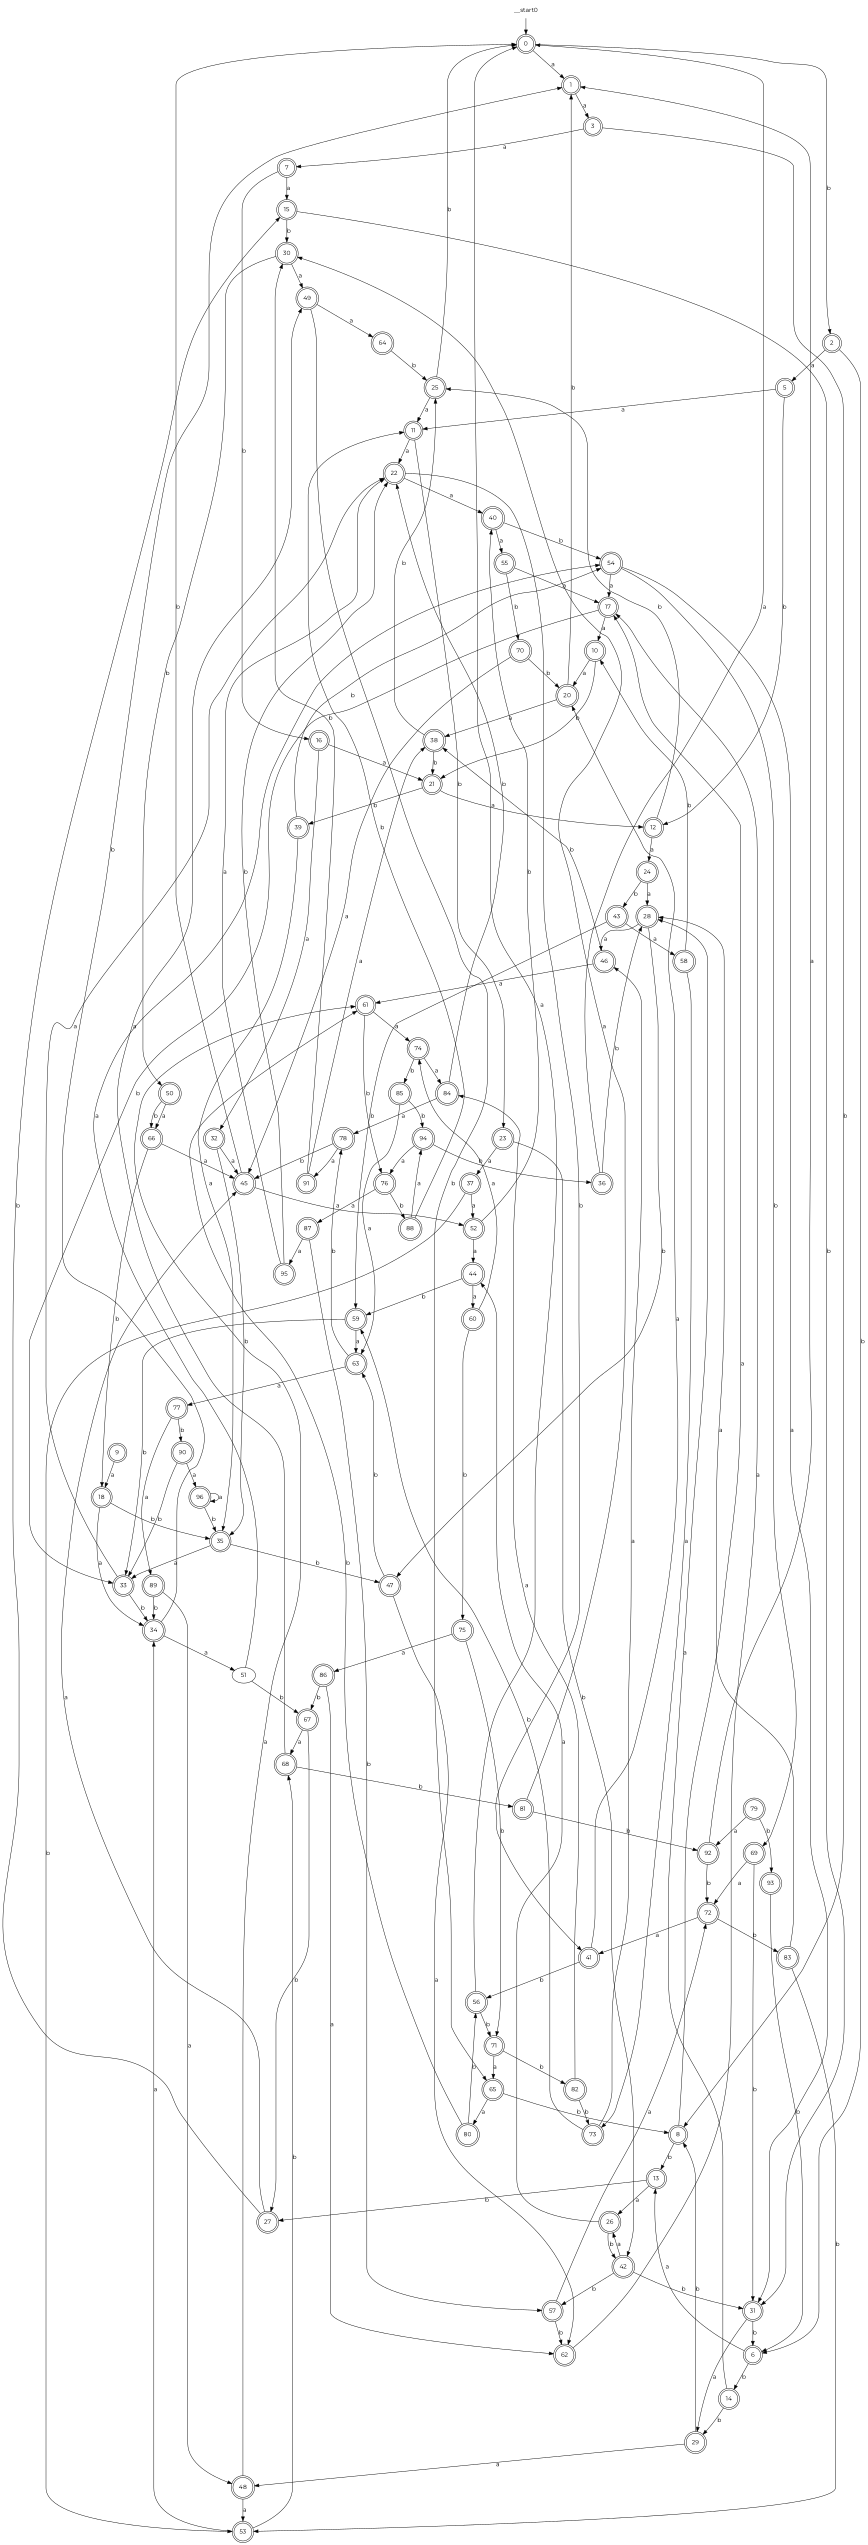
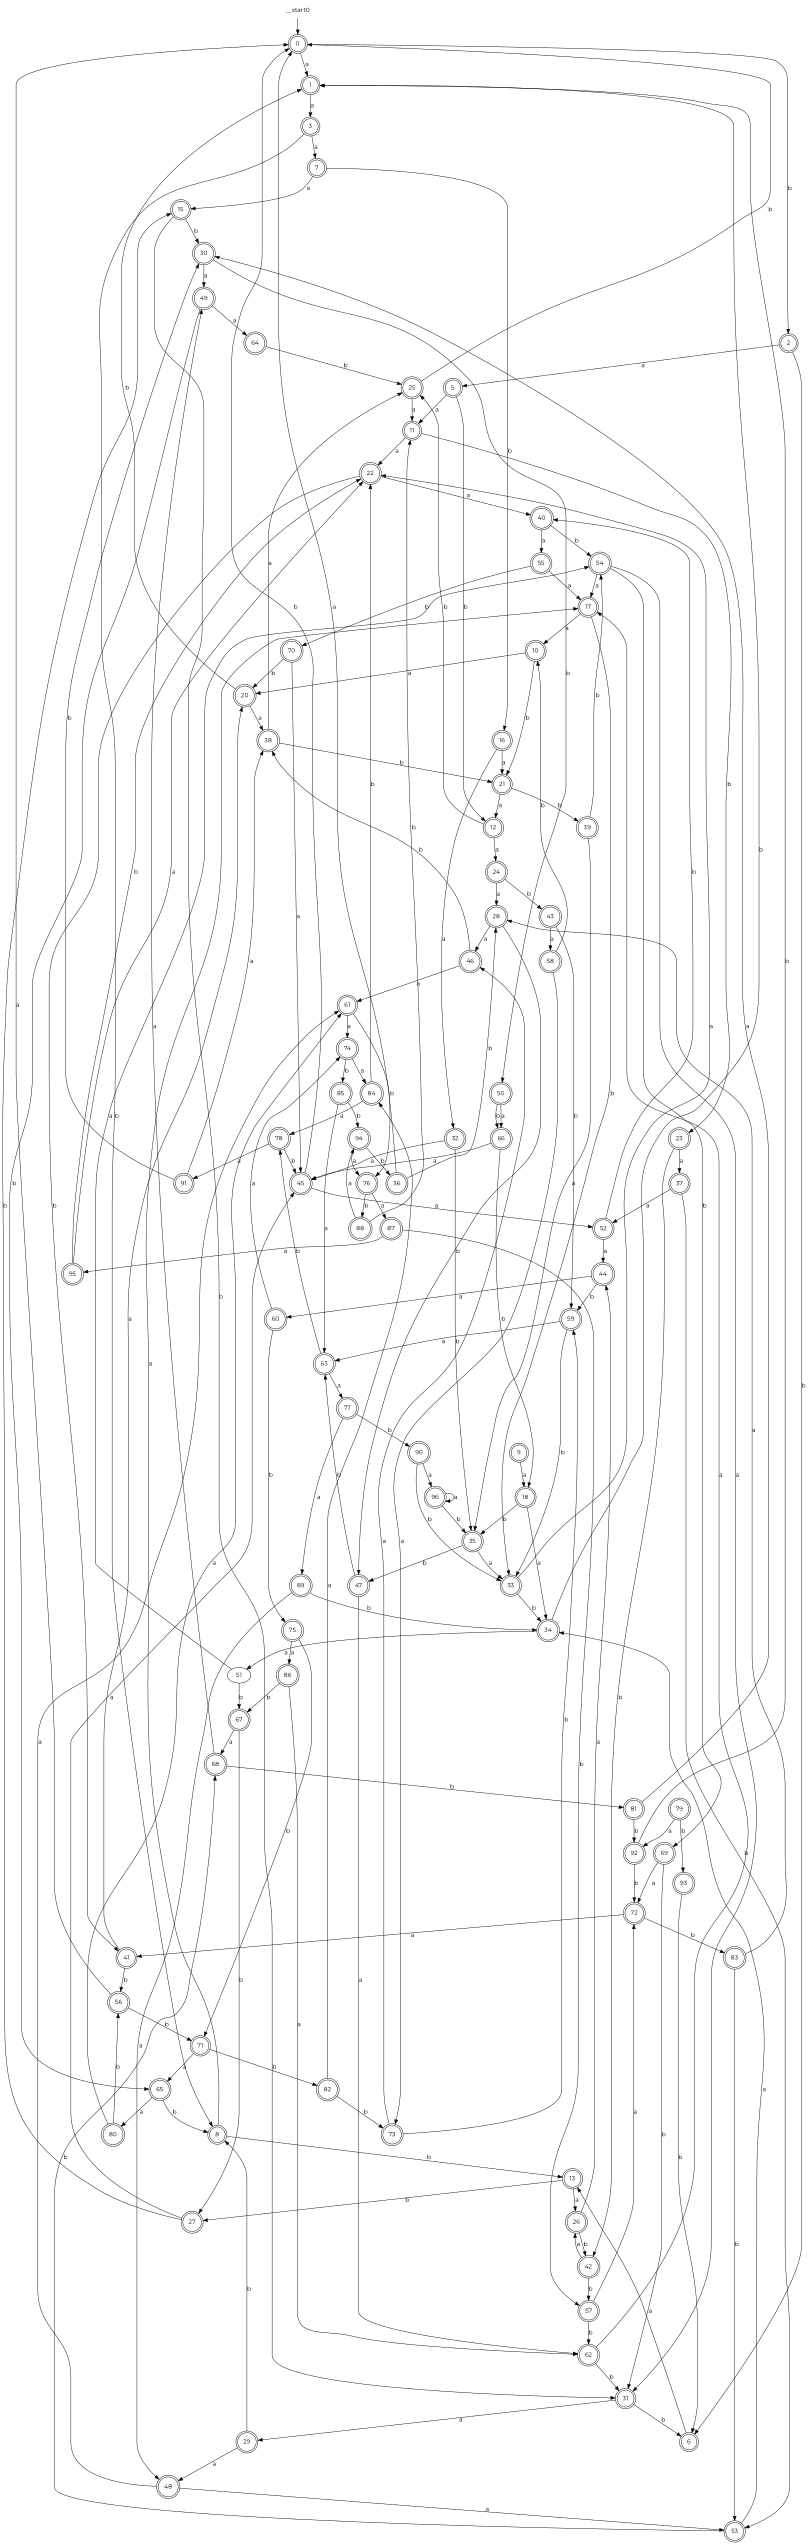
(404, 563) -> (270, 563)
(812, 961) -> (787, 961)
(348, 1563) -> (215, 1563)
(685, 2294) -> (606, 2375)
(729, 2399) -> none
